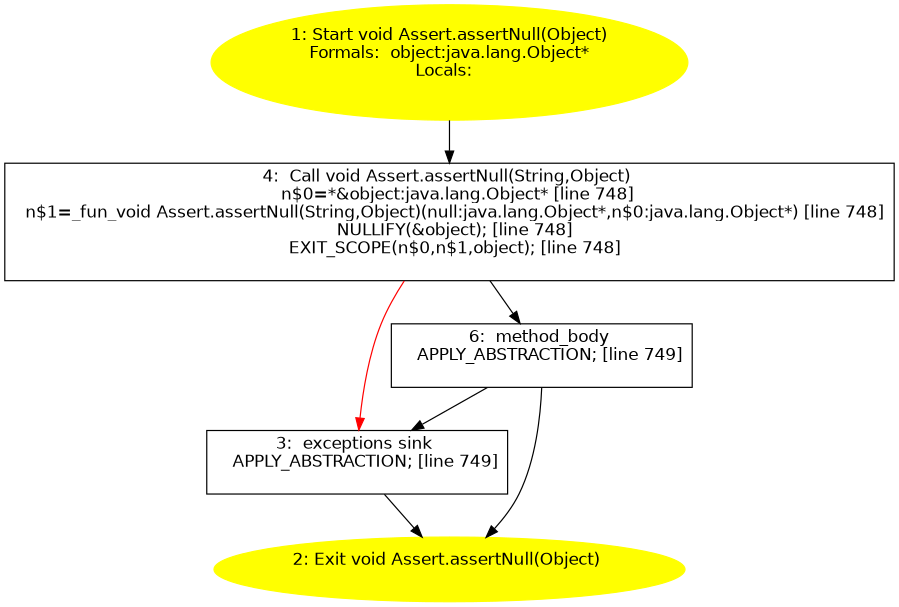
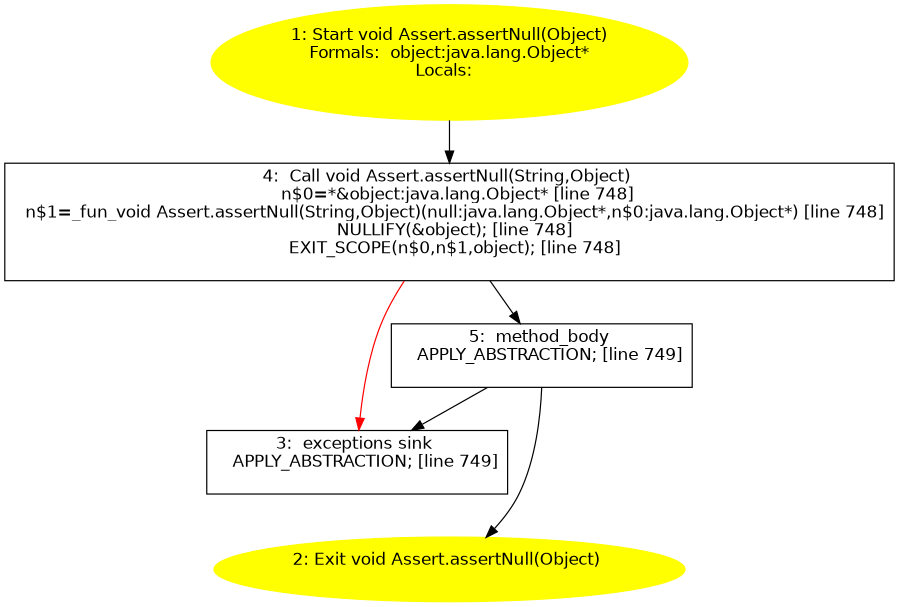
(542, 356) -> (542, 356)
(399, 511) -> none
